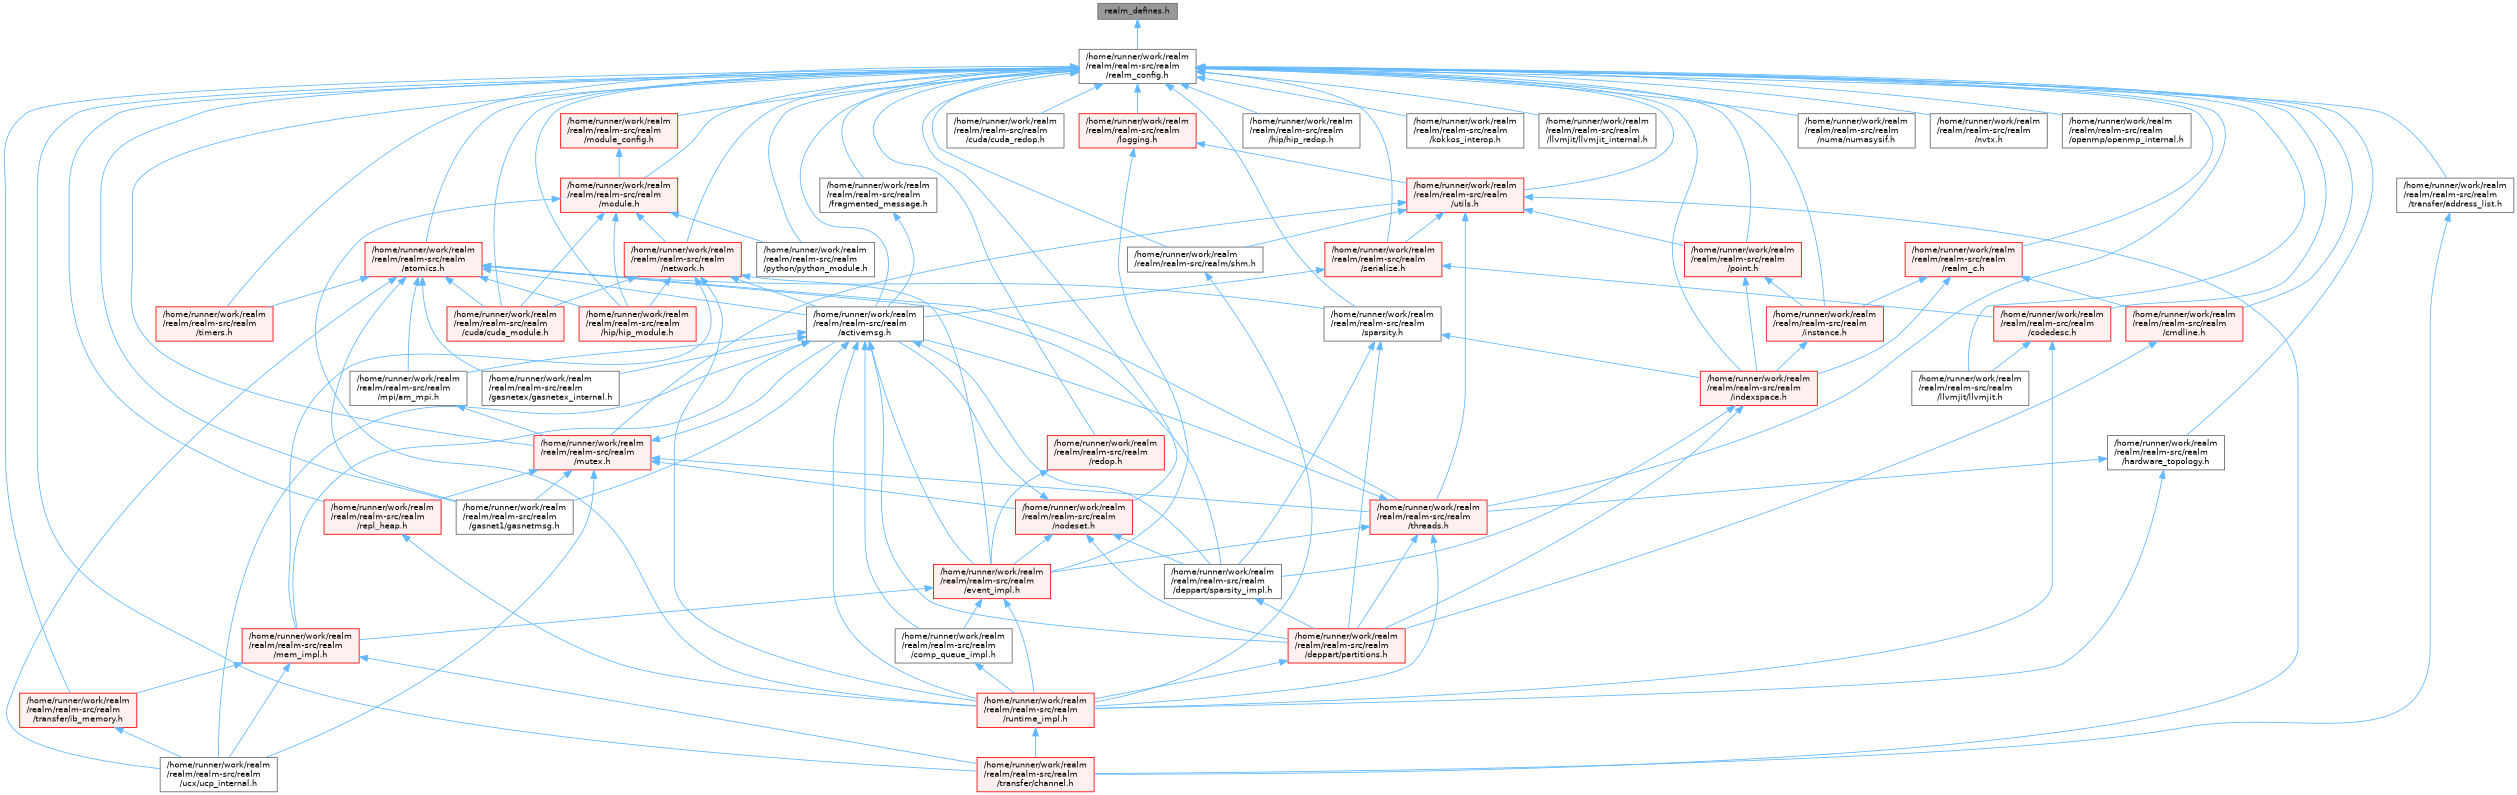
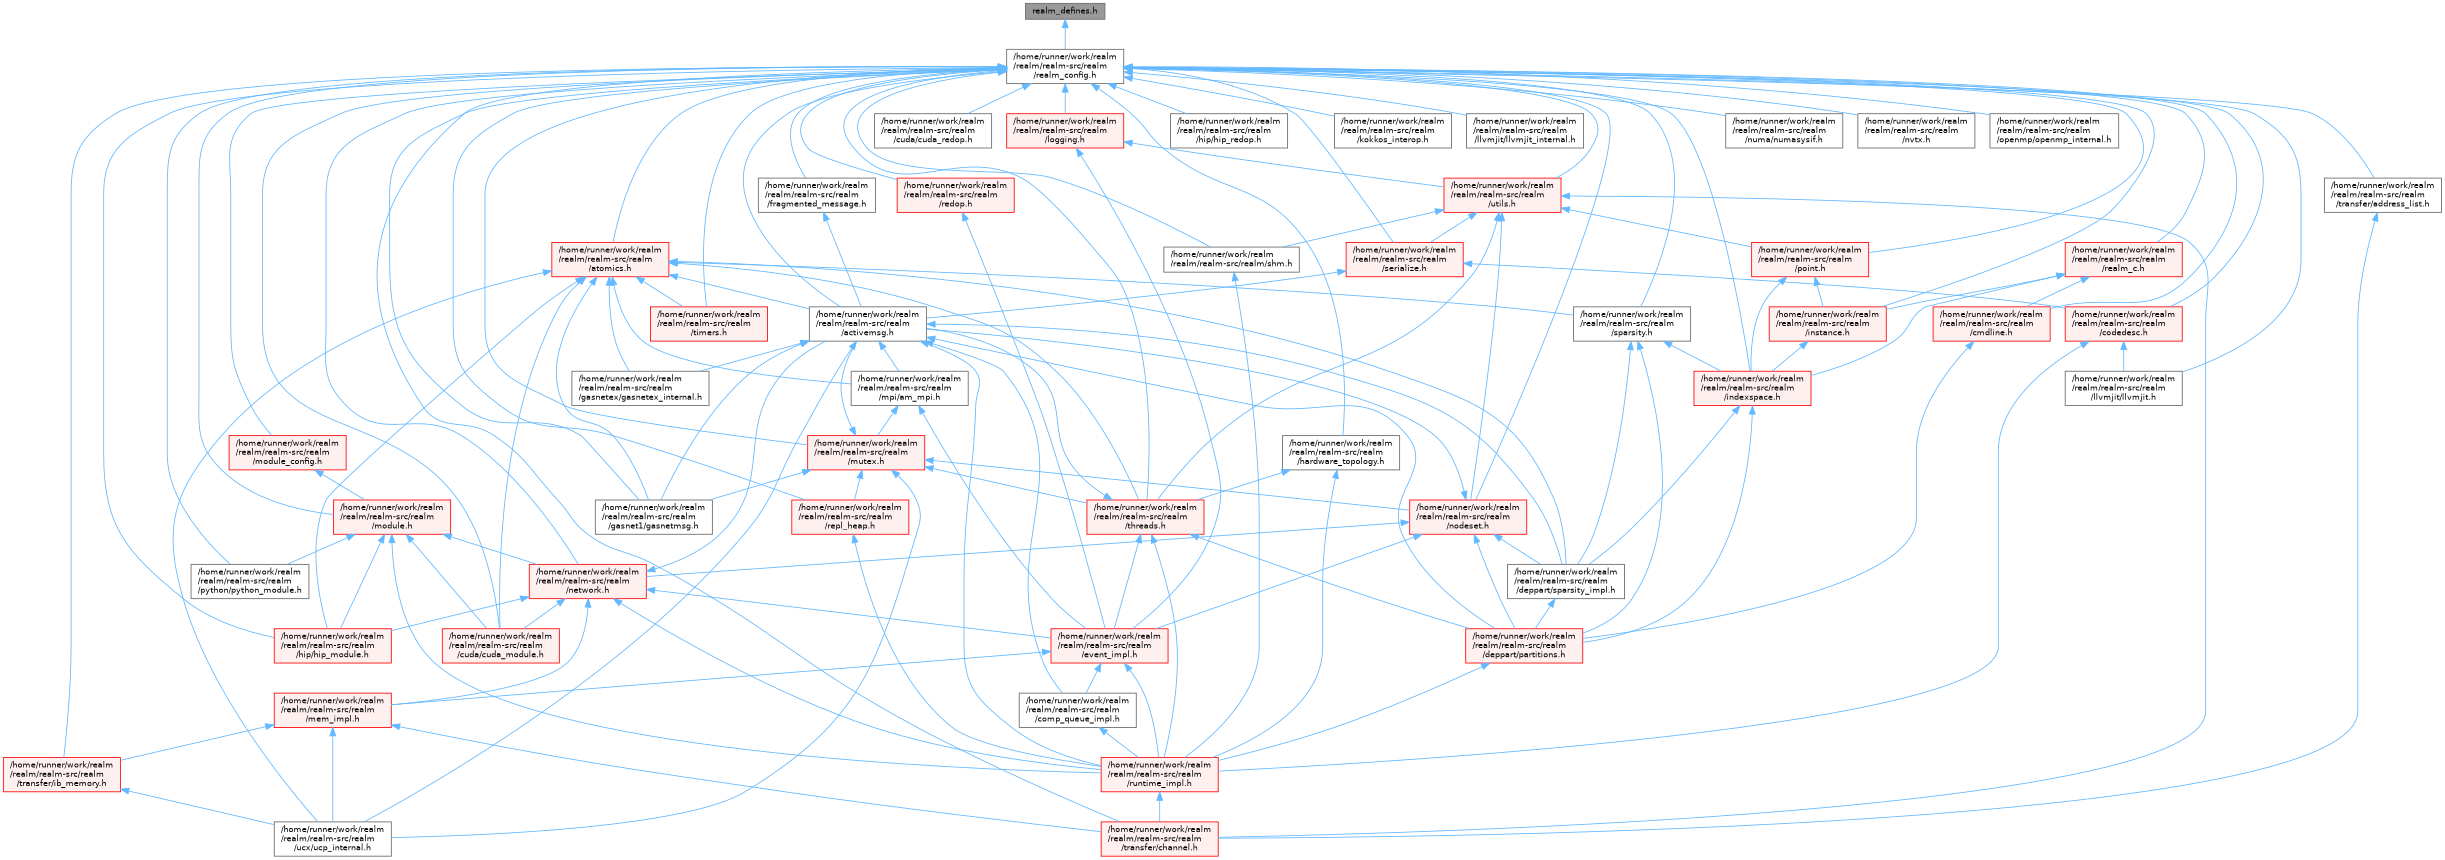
(983, 261) -> (1489, 361)
(514, 438) -> none
(912, 463) -> (995, 528)
none -> (1024, 550)
